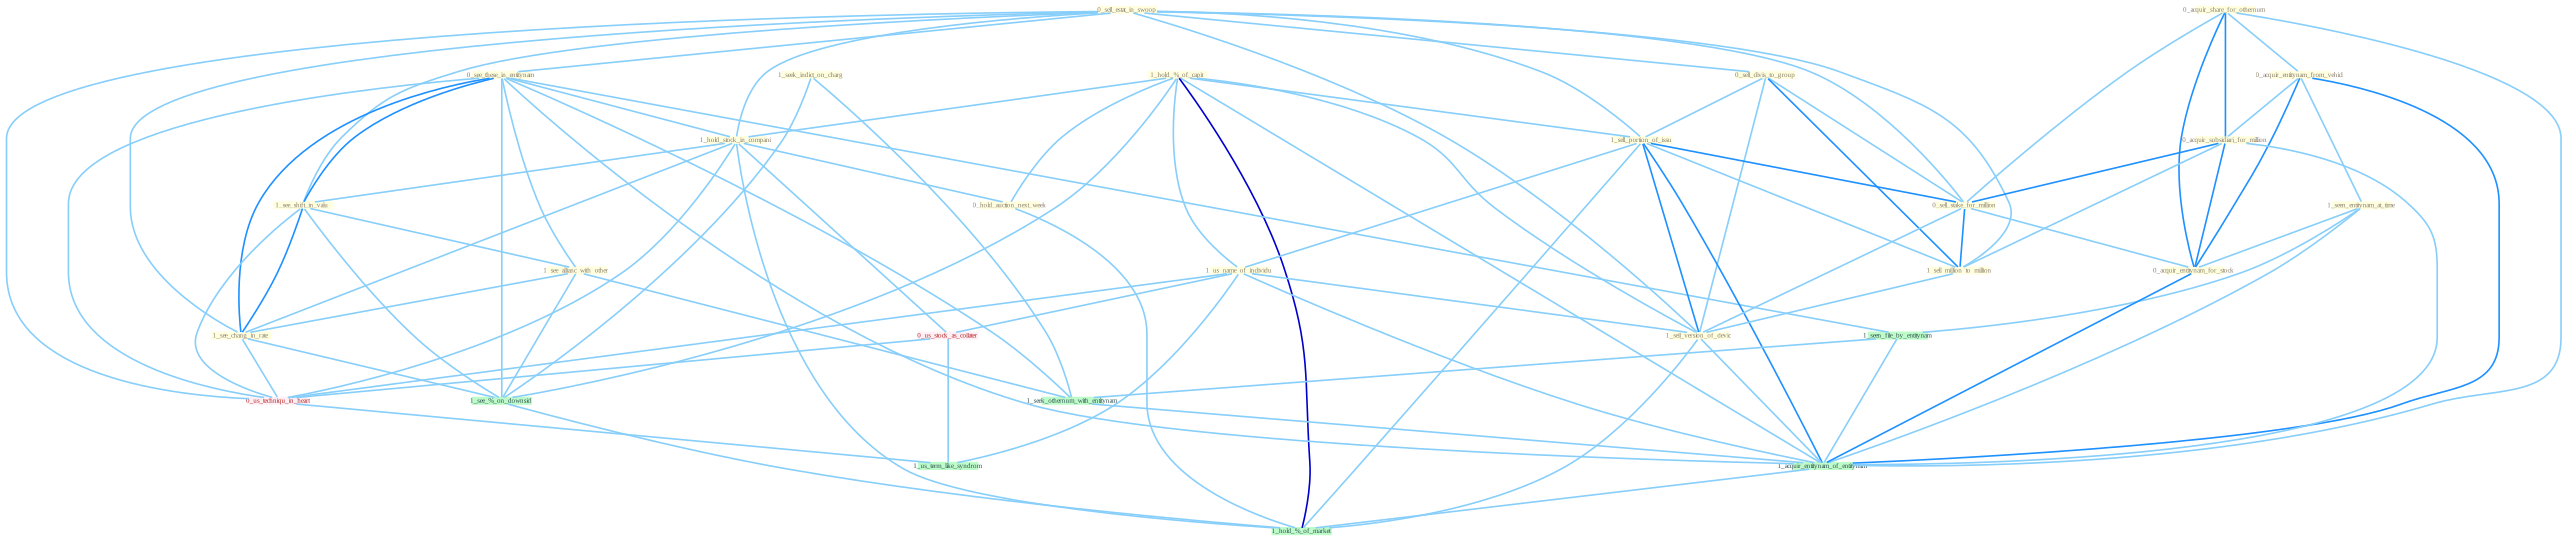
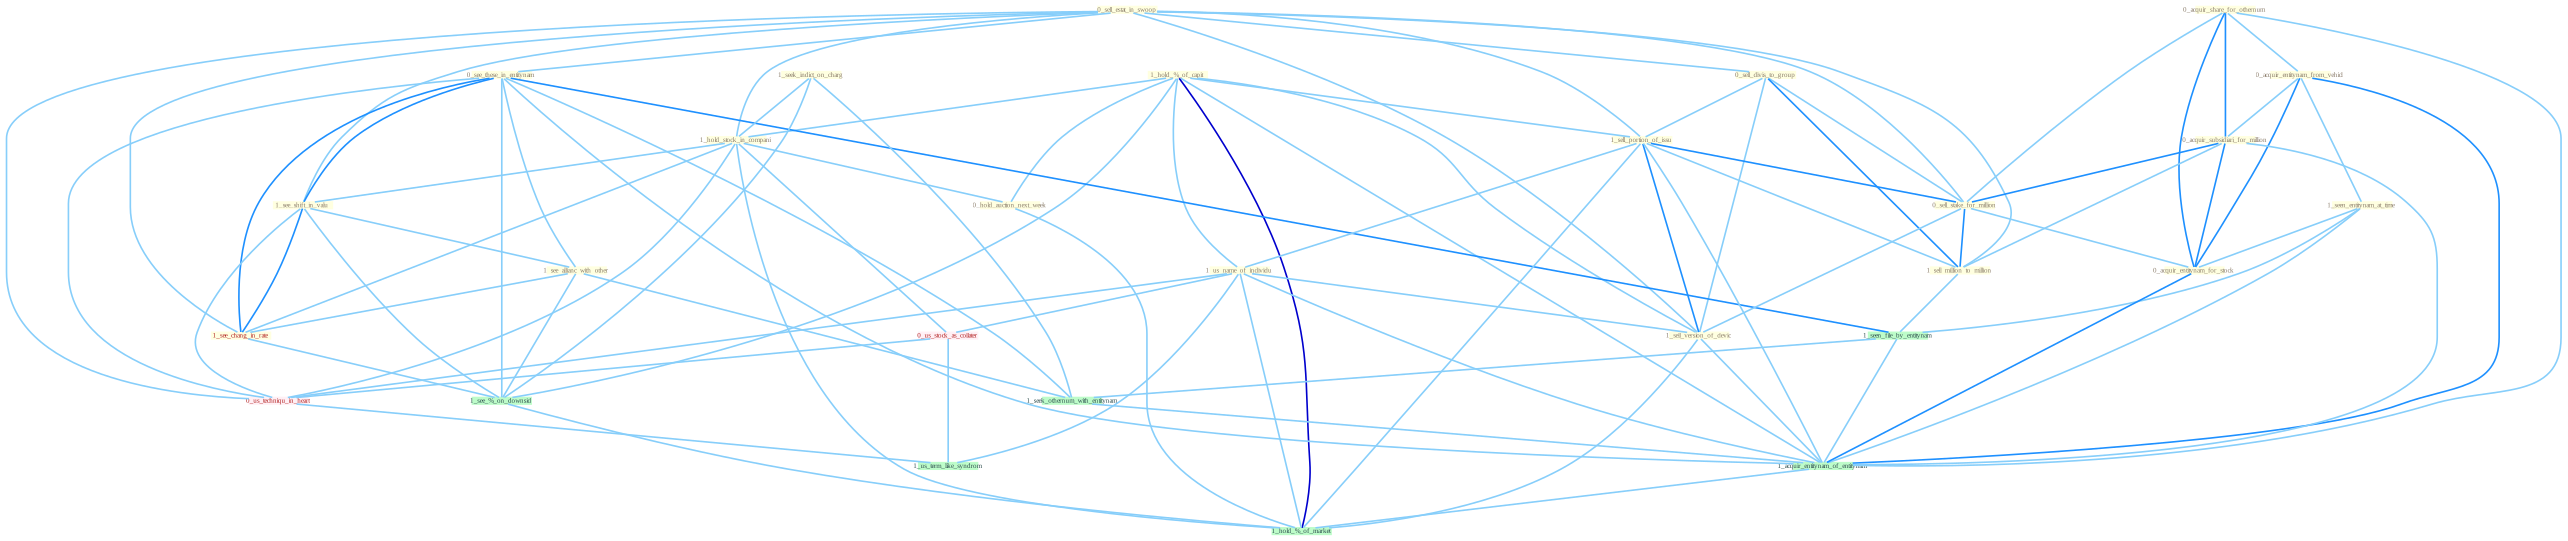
(630, 110) -> (774, 107)
(1200, 205) -> (1200, 205)
(1733, 293) -> (1733, 293)
(1830, 303) -> (1929, 303)
(241, 336) -> (241, 336)
(260, 368) -> none
none -> (1271, 401)
